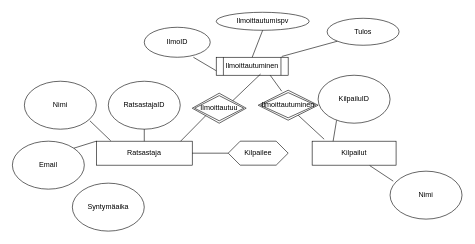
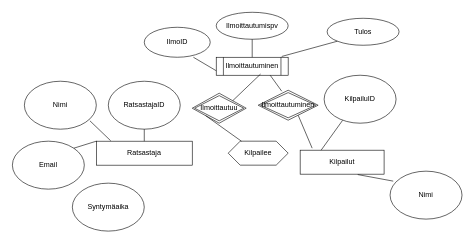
(263, 21) -> (252, 26)
(354, 99) -> (360, 99)
(194, 128) -> (223, 128)
(210, 153) -> none
(354, 153) -> (342, 162)
